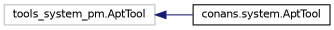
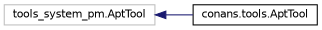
(262, 15) -> (255, 15)
